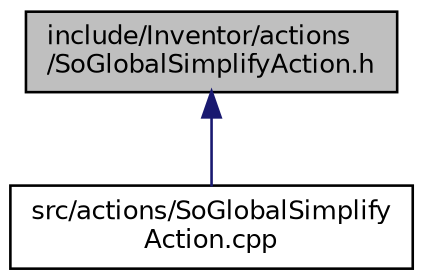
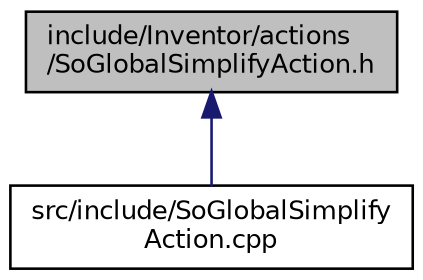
(212, 227) -> (212, 227)
